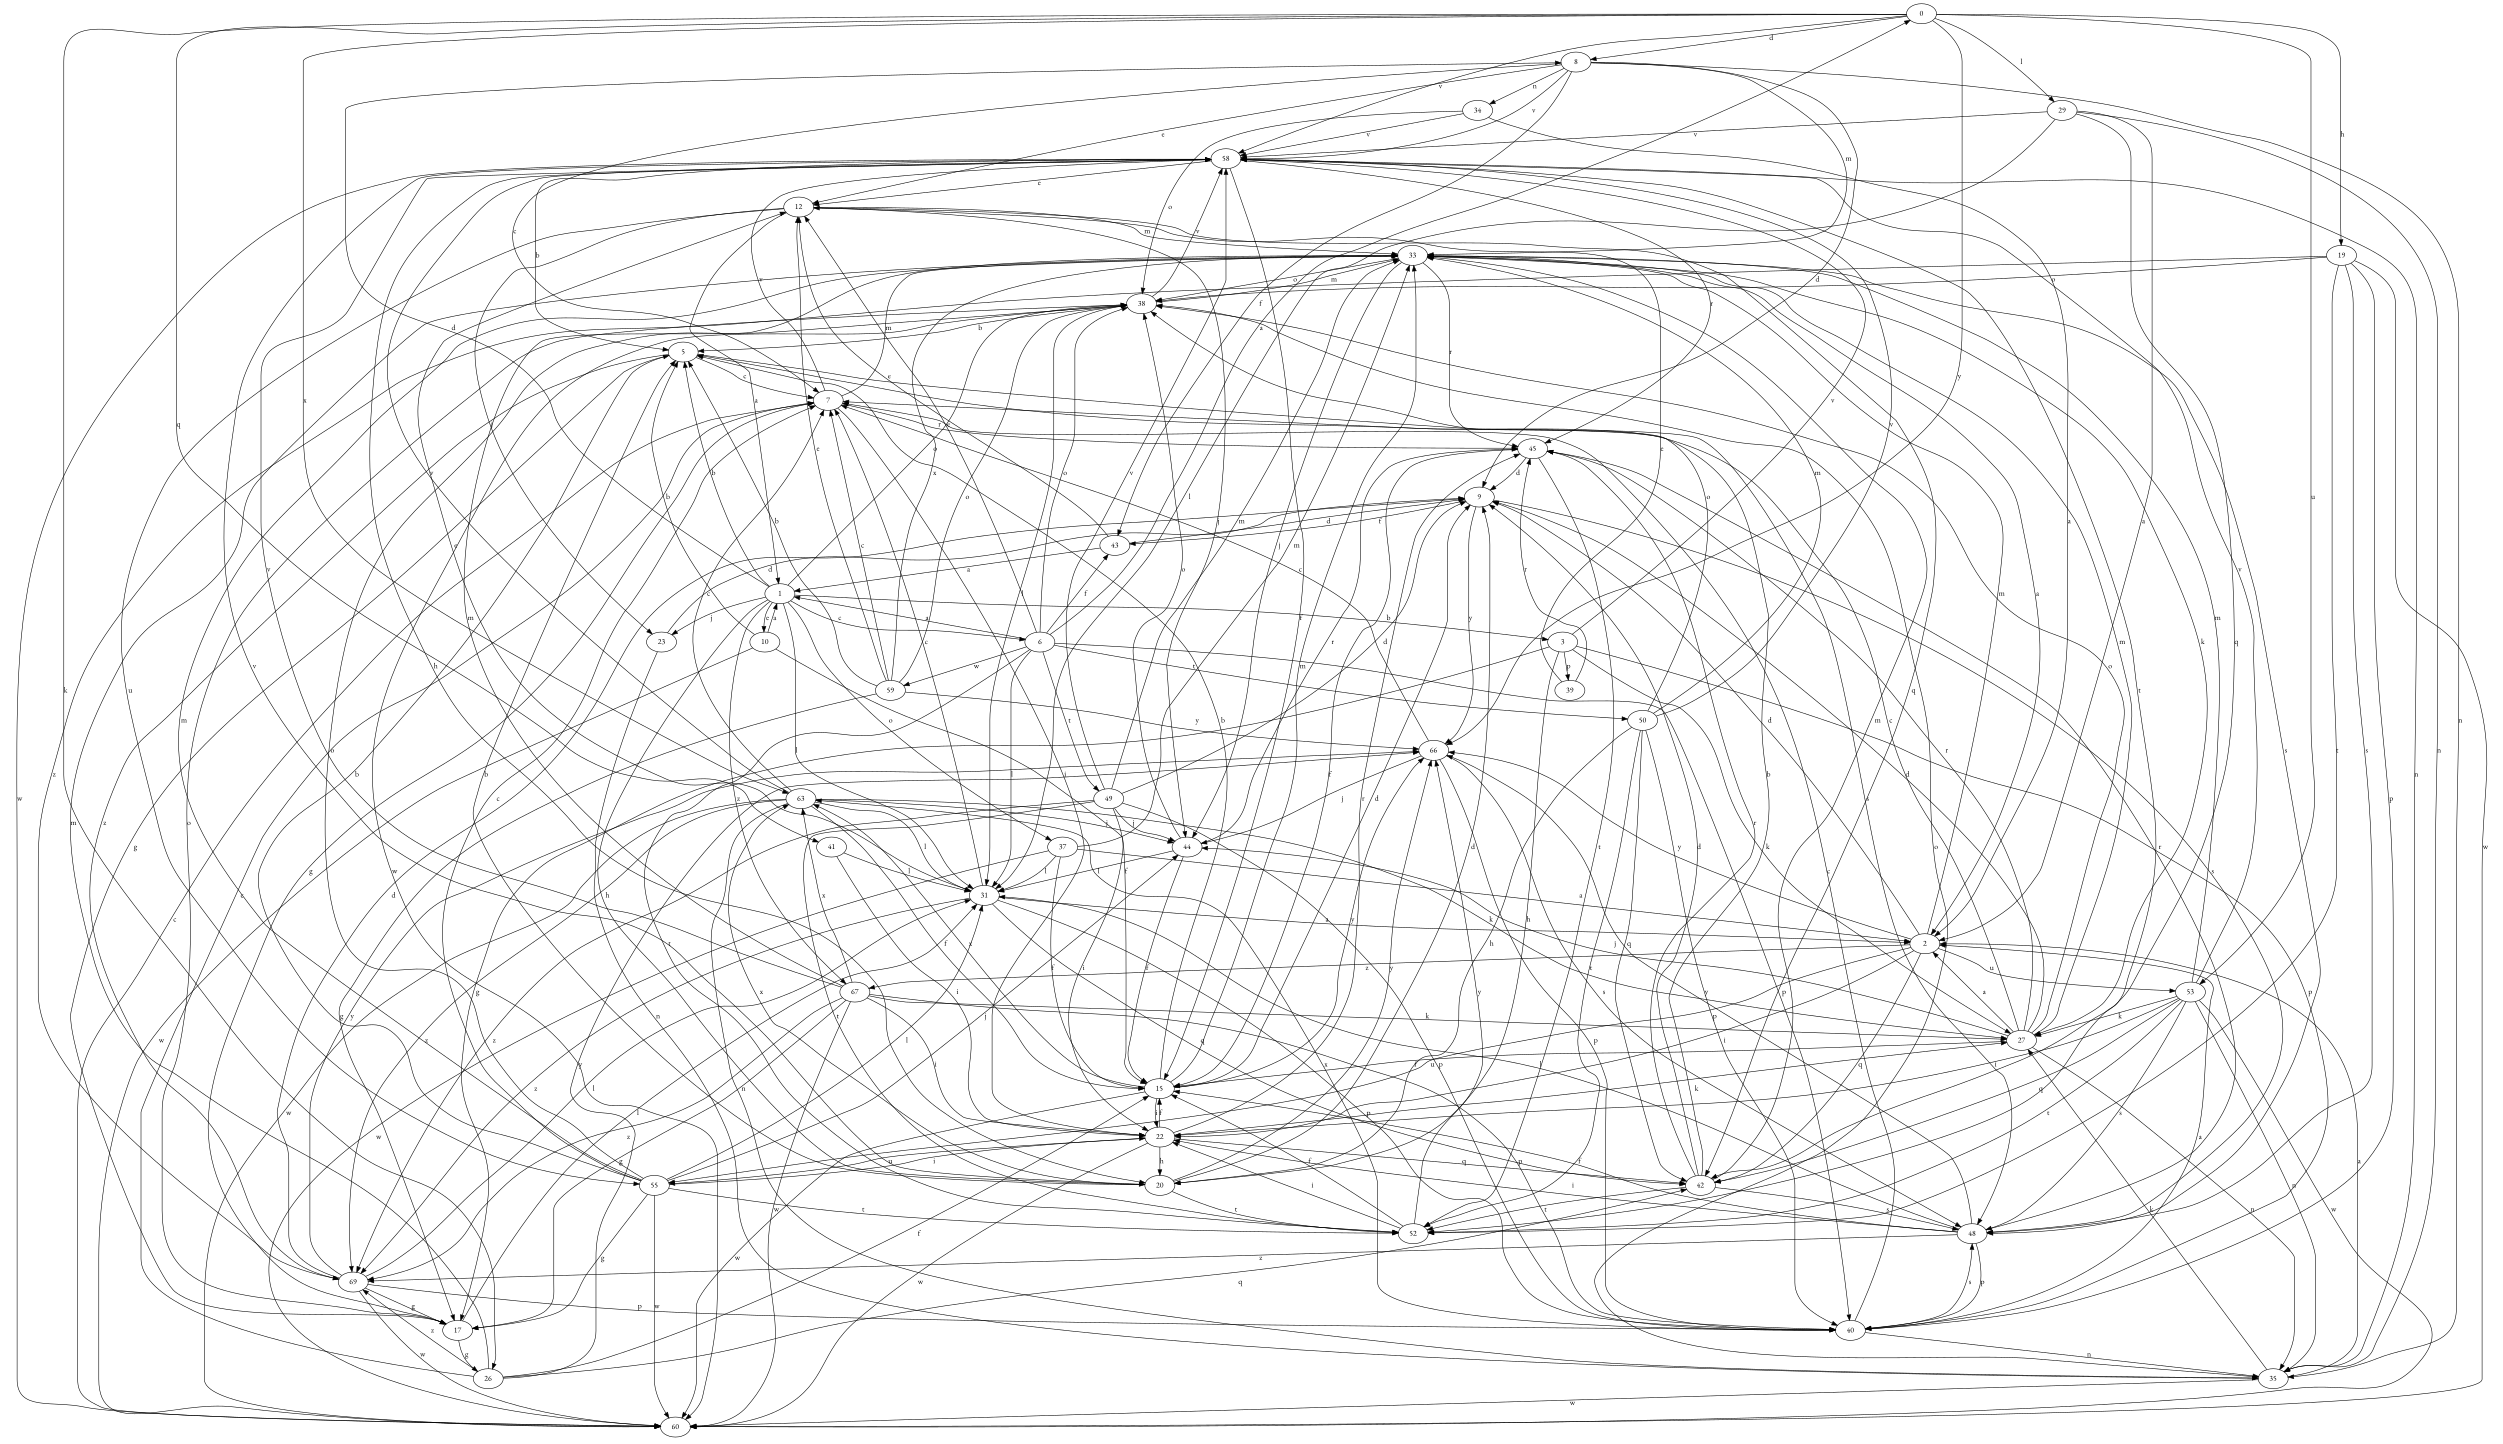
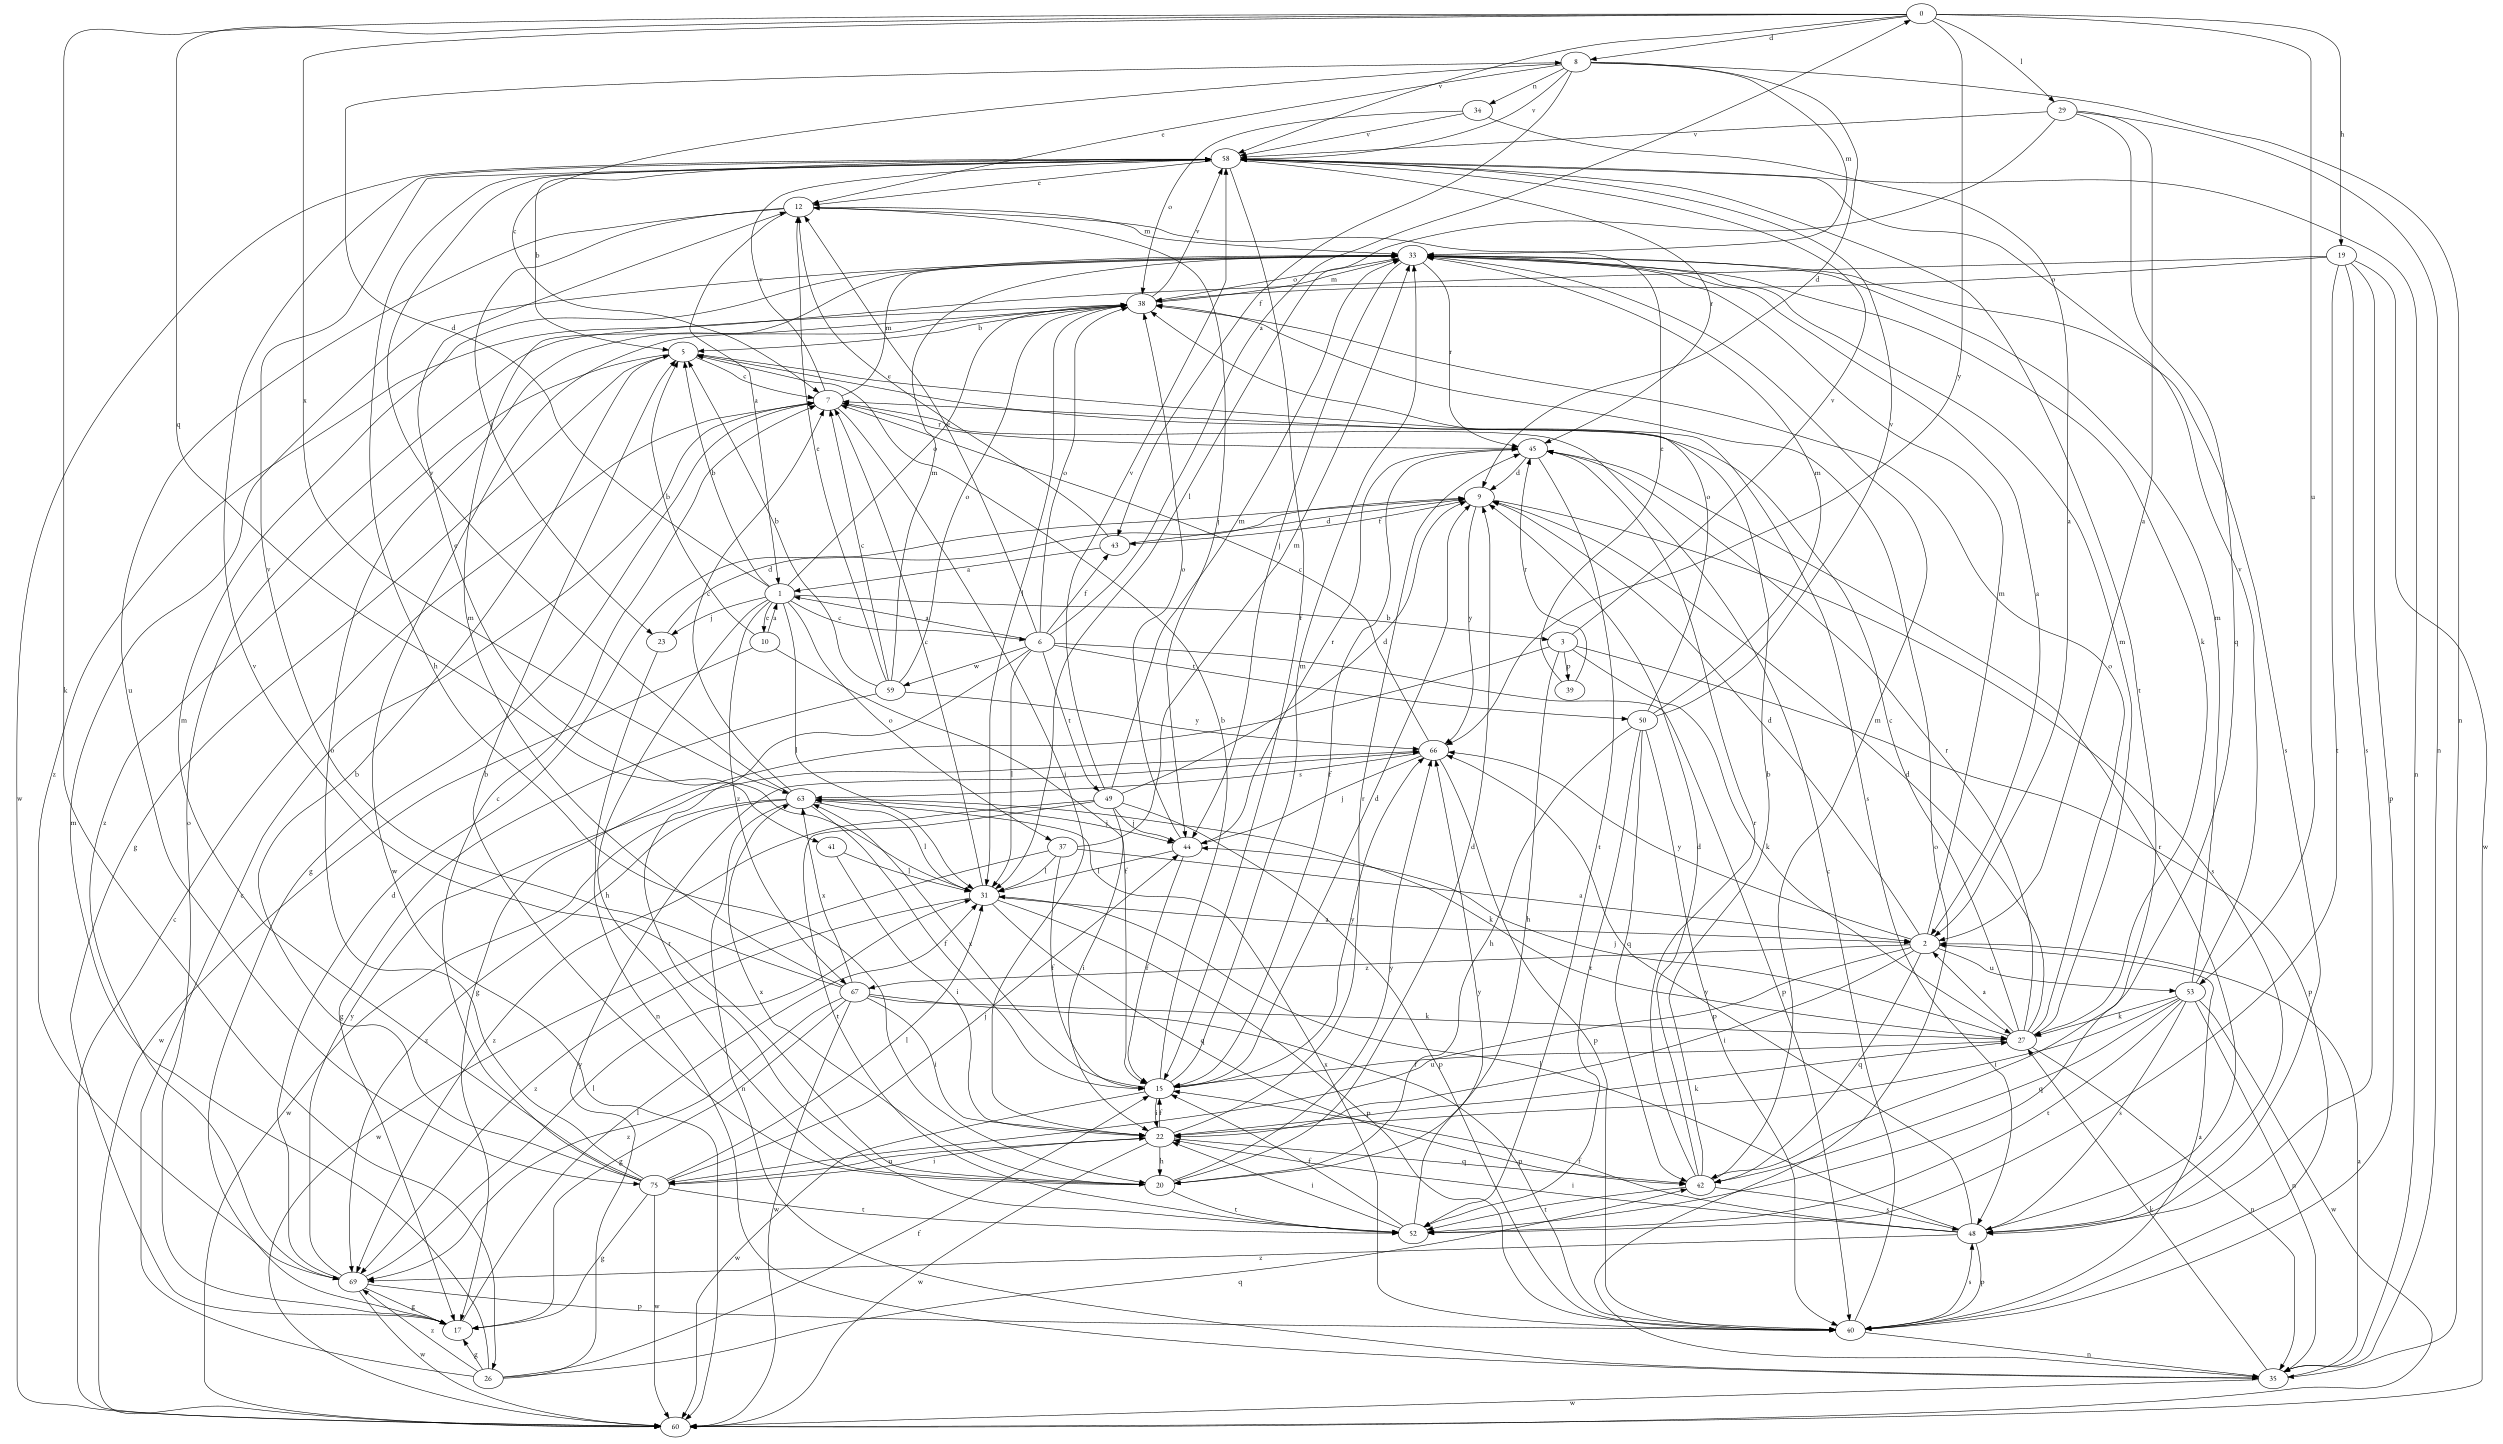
(1805, 341) -> none
(935, 473) -> (935, 473)
(1647, 1044) -> (1121, 786)
(654, 1185) -> (654, 1185)
(463, 1356) -> (474, 1357)
